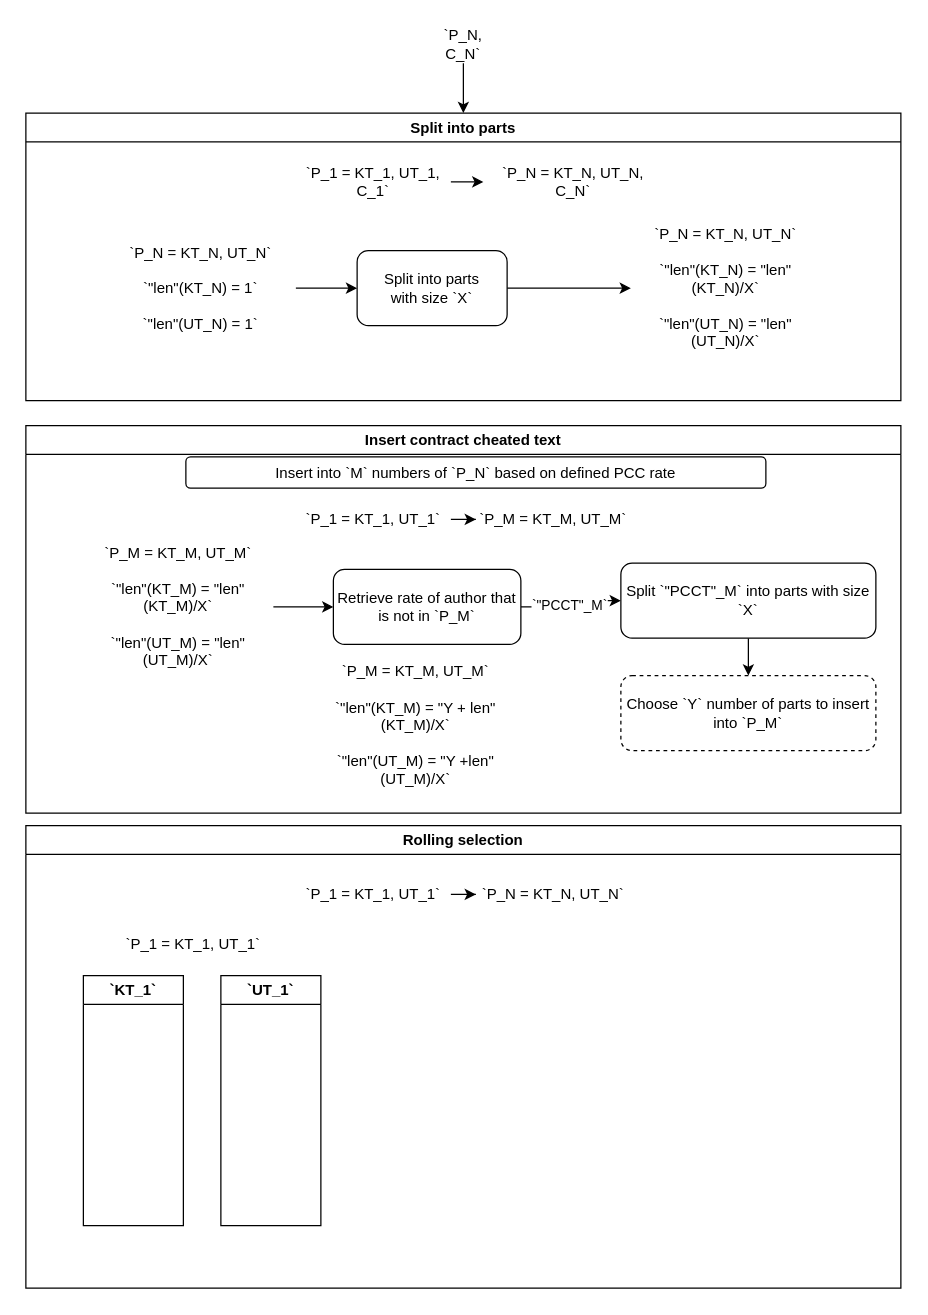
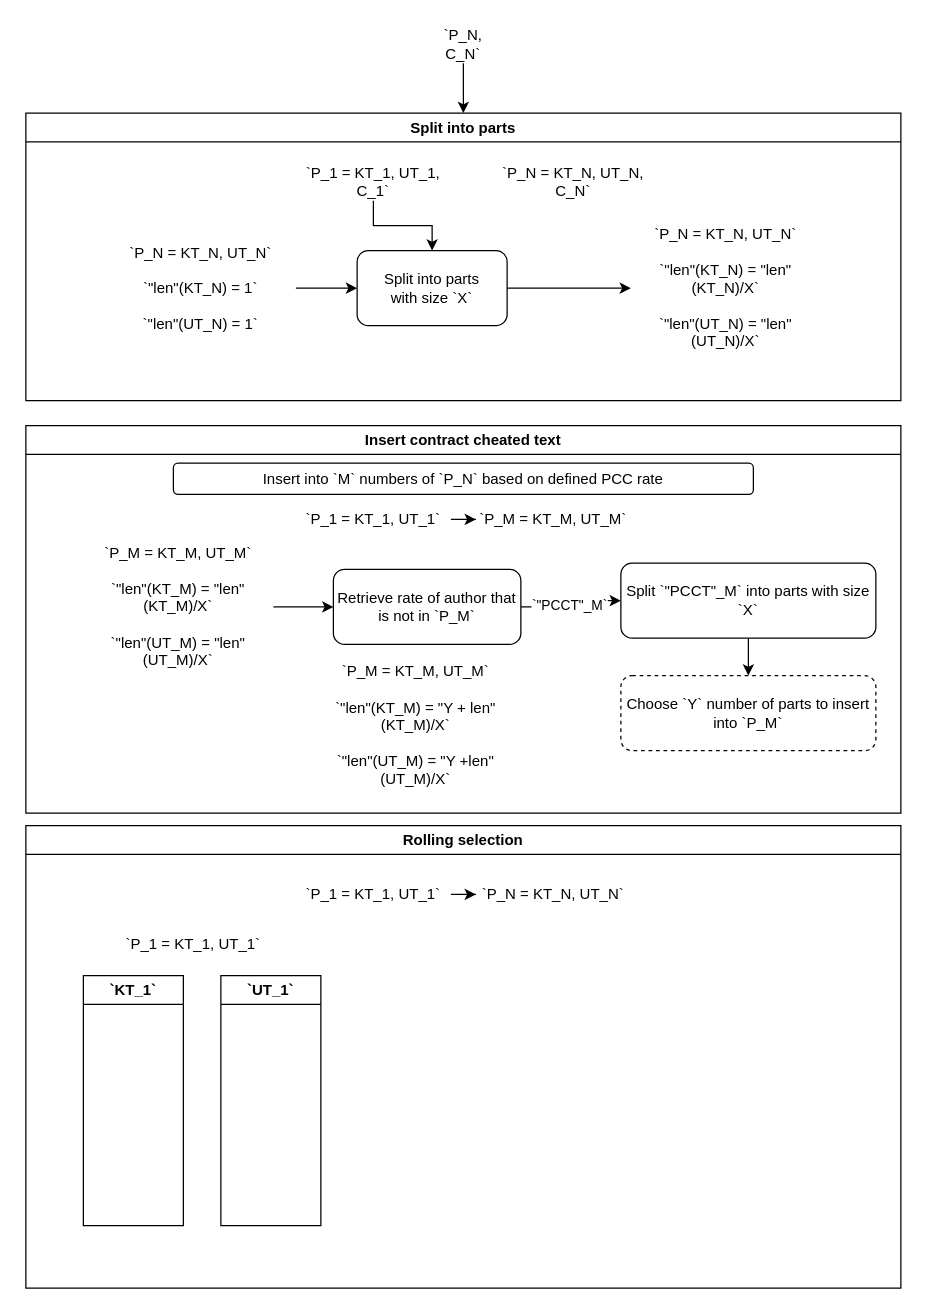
(472, 182) -> (398, 226)
(476, 473) -> (463, 479)
